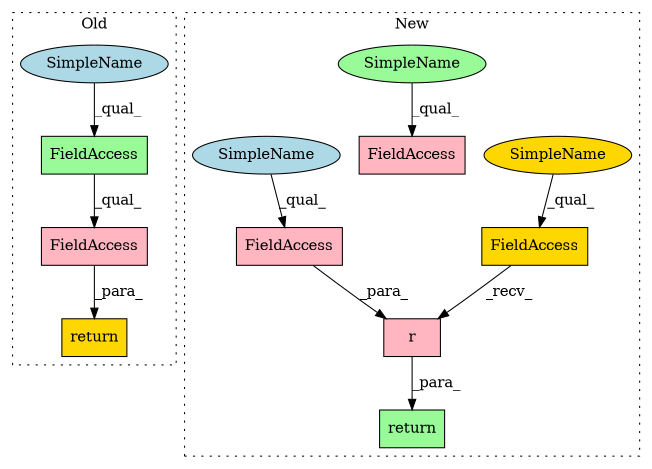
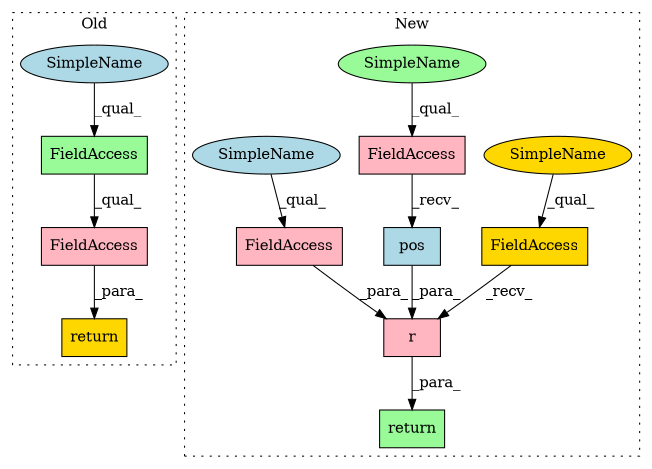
none -> (412, 246)
